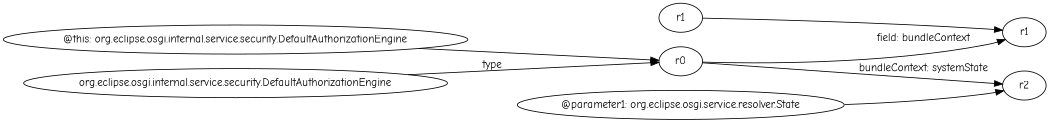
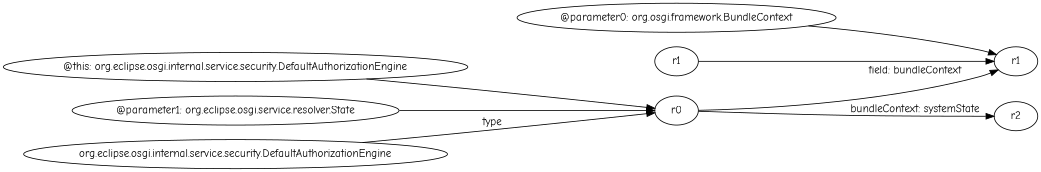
none -> (677, 18)
(920, 100) -> (523, 111)
